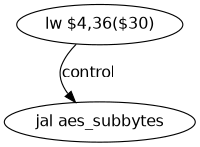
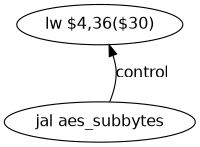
(61, 67) -> (116, 79)
